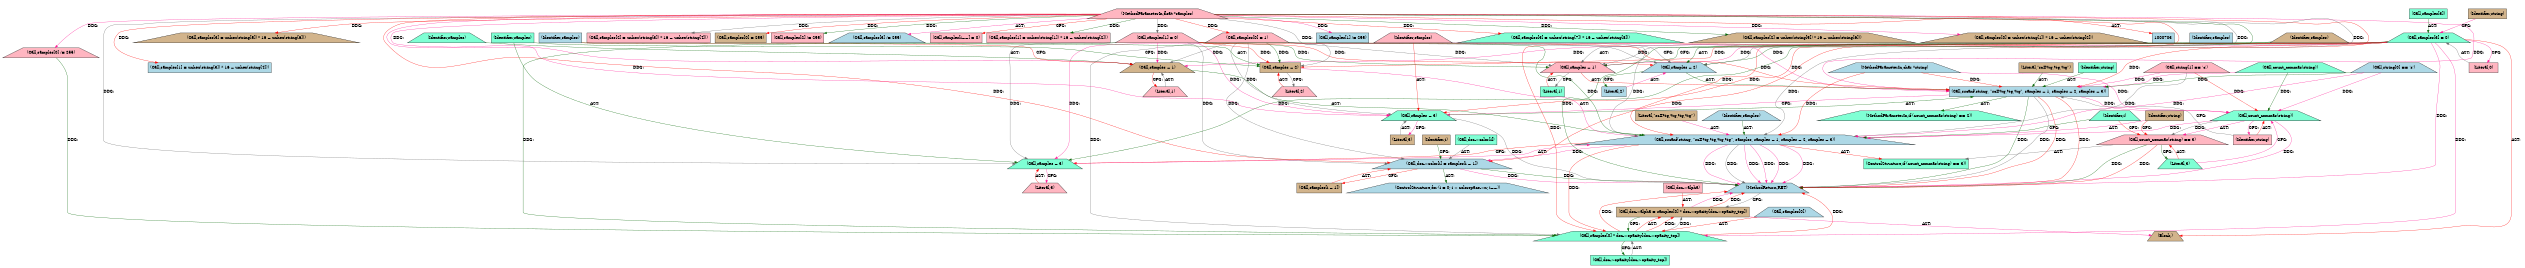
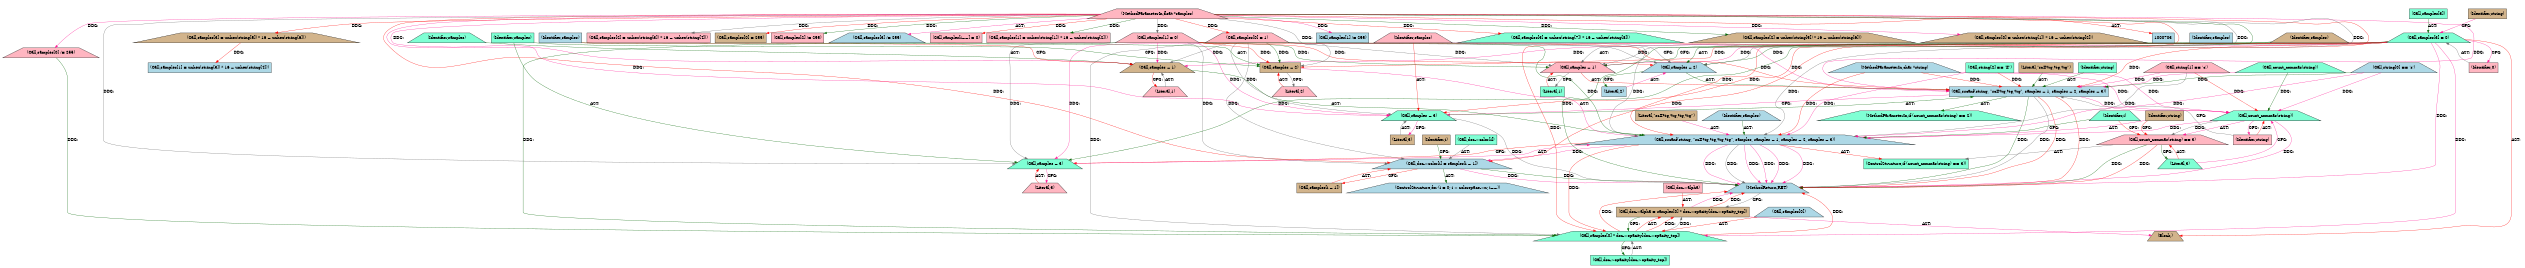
(580, 16) -> (229, 52)
(1062, 26) -> (1062, 26)
none -> (1990, 68)
(2484, 68) -> (2484, 68)
